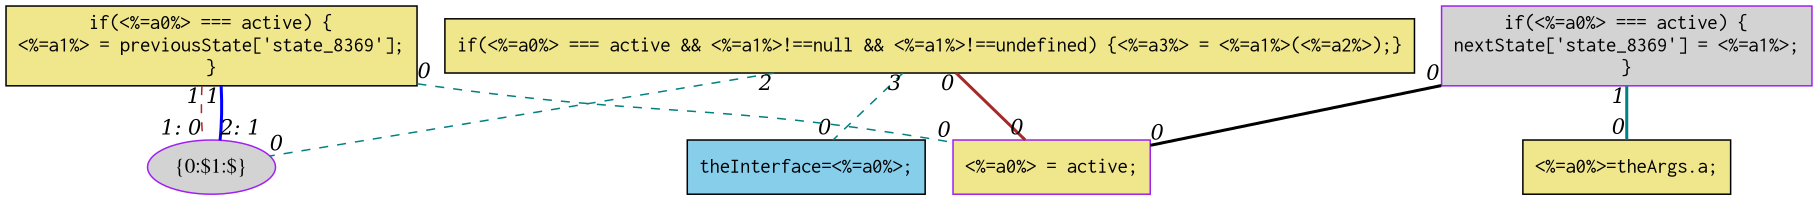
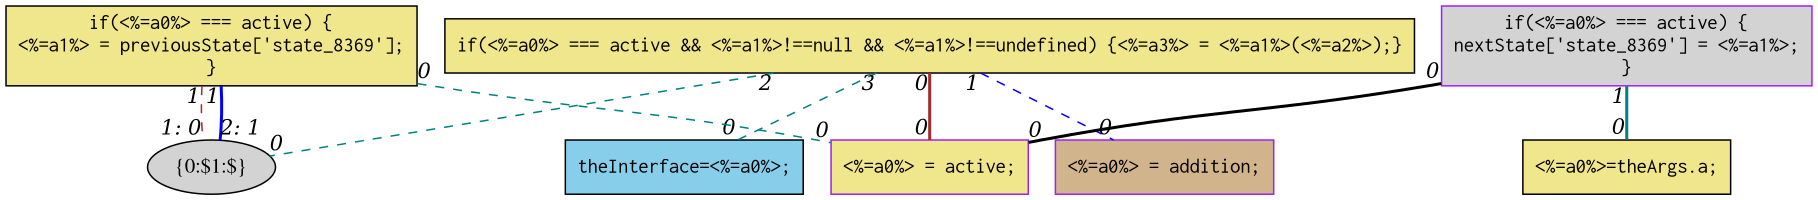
(212, 167) -> (212, 167)
none -> (1165, 167)
